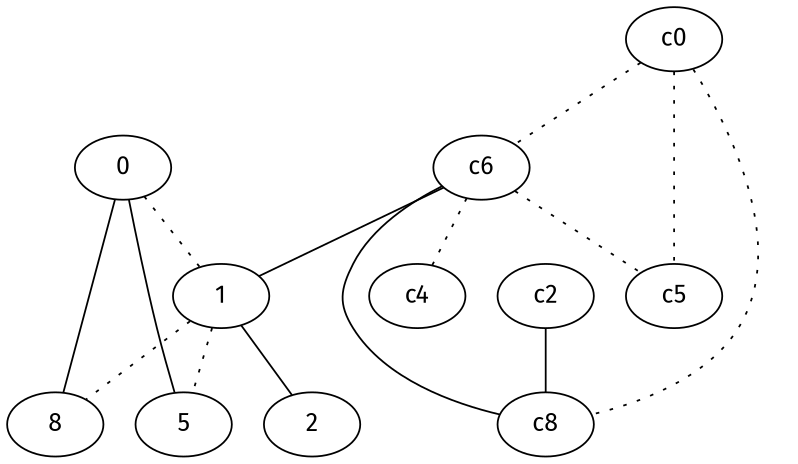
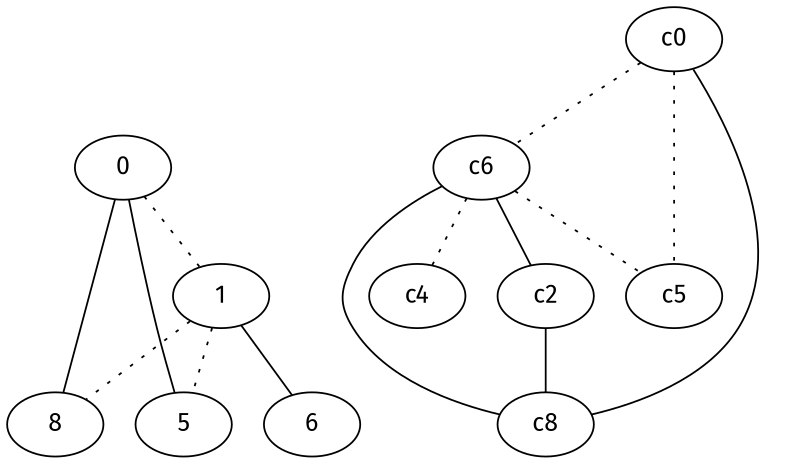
(351, 232) -> (514, 232)
(755, 281) -> (755, 281)
(312, 424) -> (312, 424)
